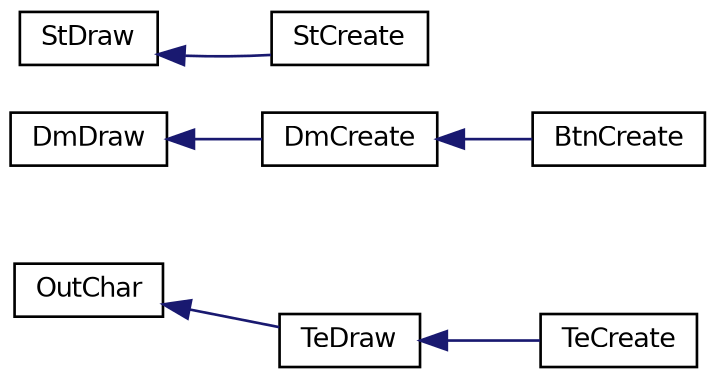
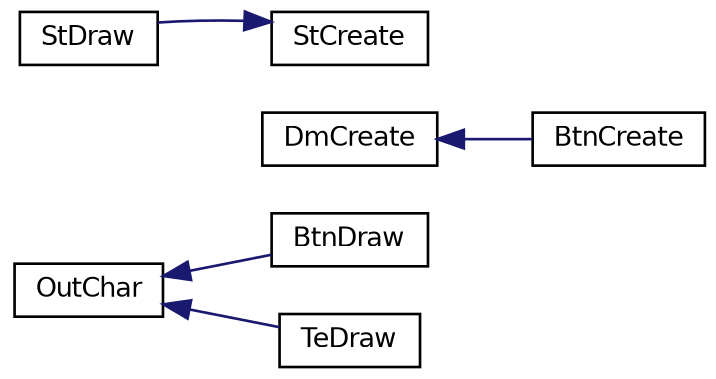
(228, 56) -> (201, 21)
(89, 139) -> none
none -> (350, 240)
(619, 341) -> none
